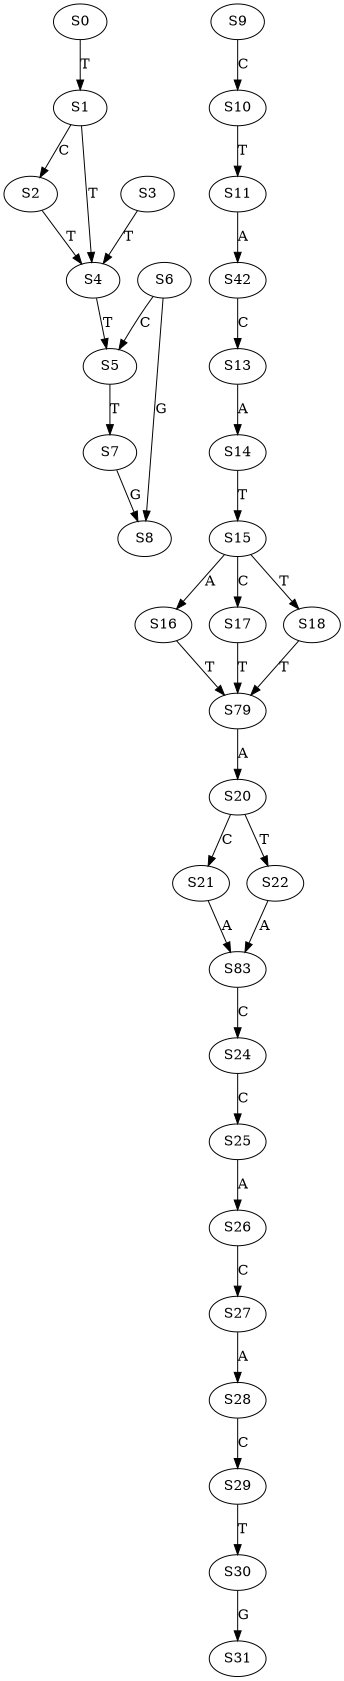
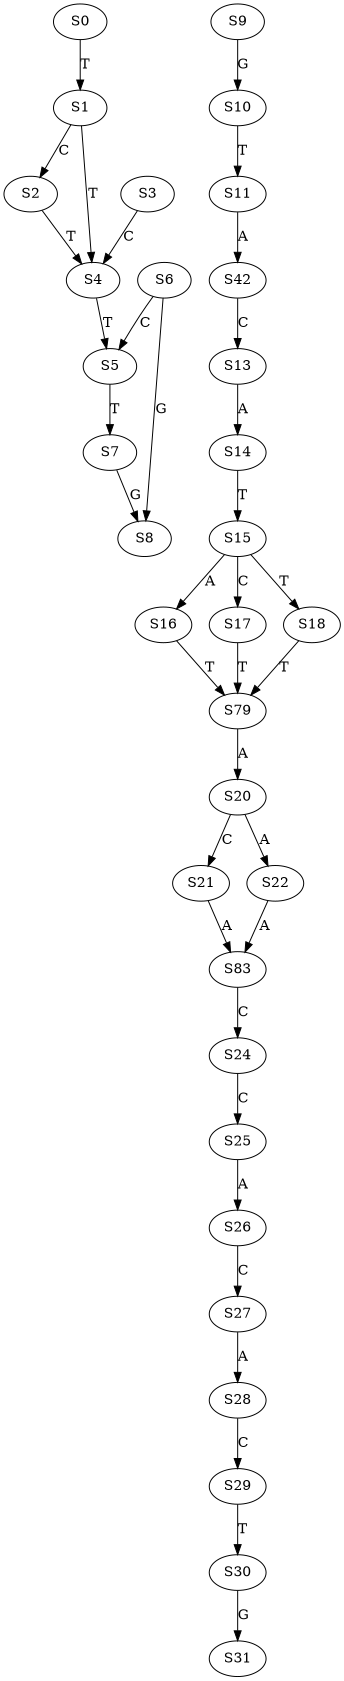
(243, 65) -> (243, 65)
(129, 237) -> (129, 237)
(264, 840) -> (264, 840)
